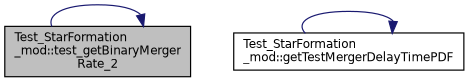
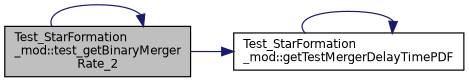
none -> (206, 52)
